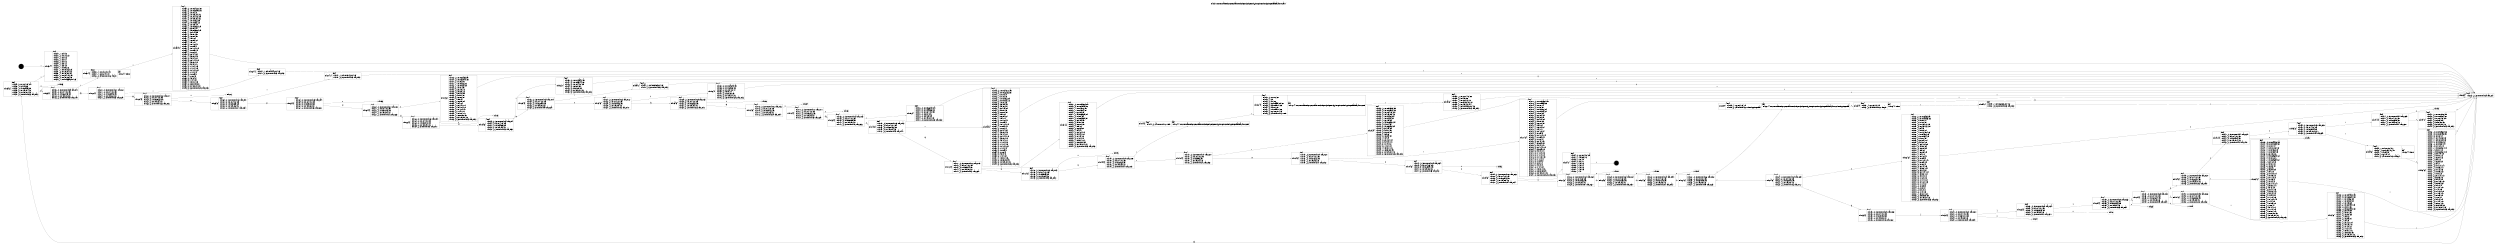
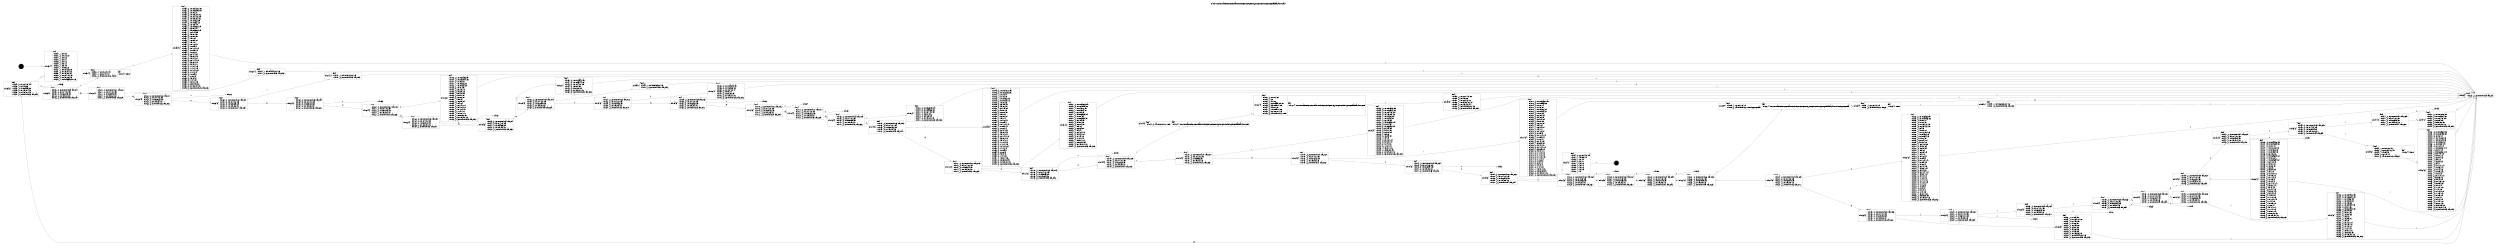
(41, 91) -> none
none -> (785, 112)
none -> (2073, 227)
